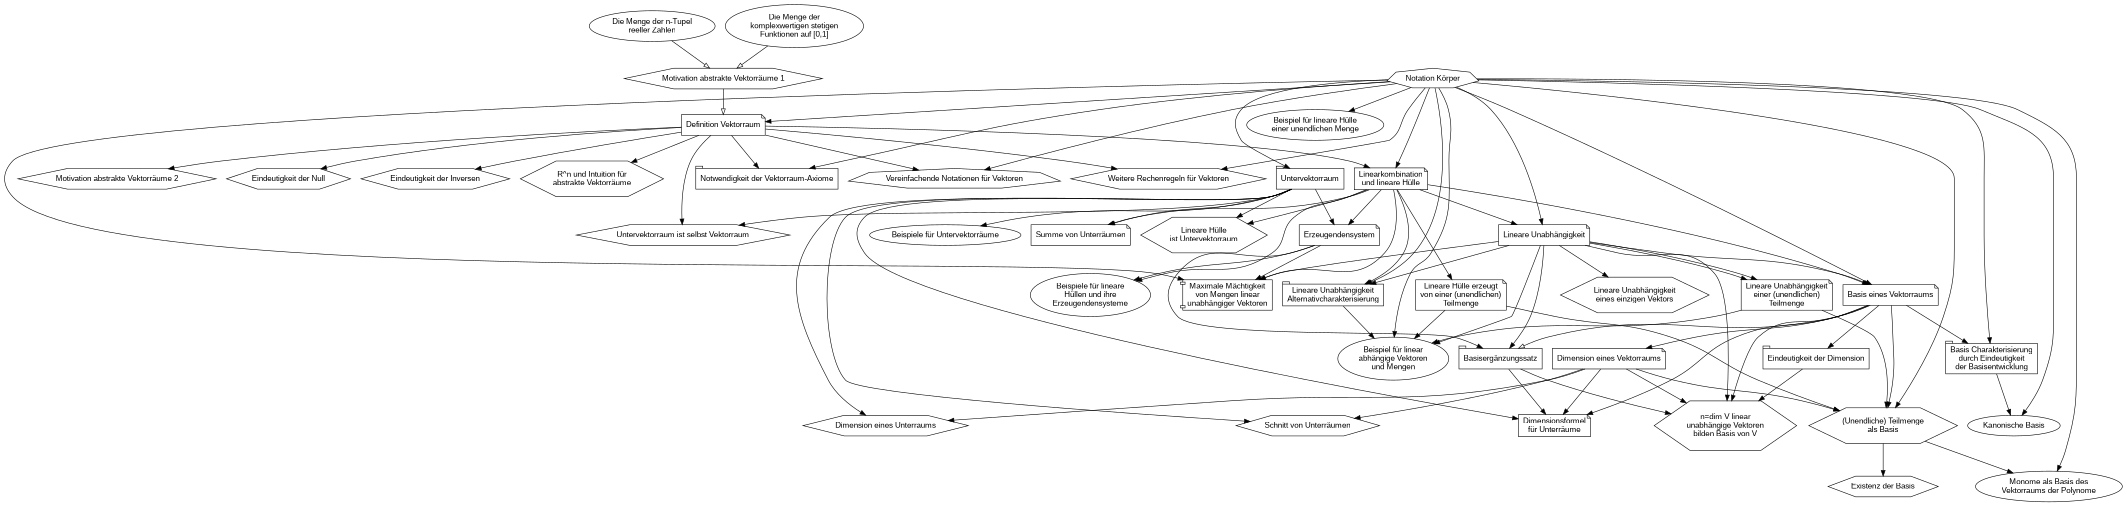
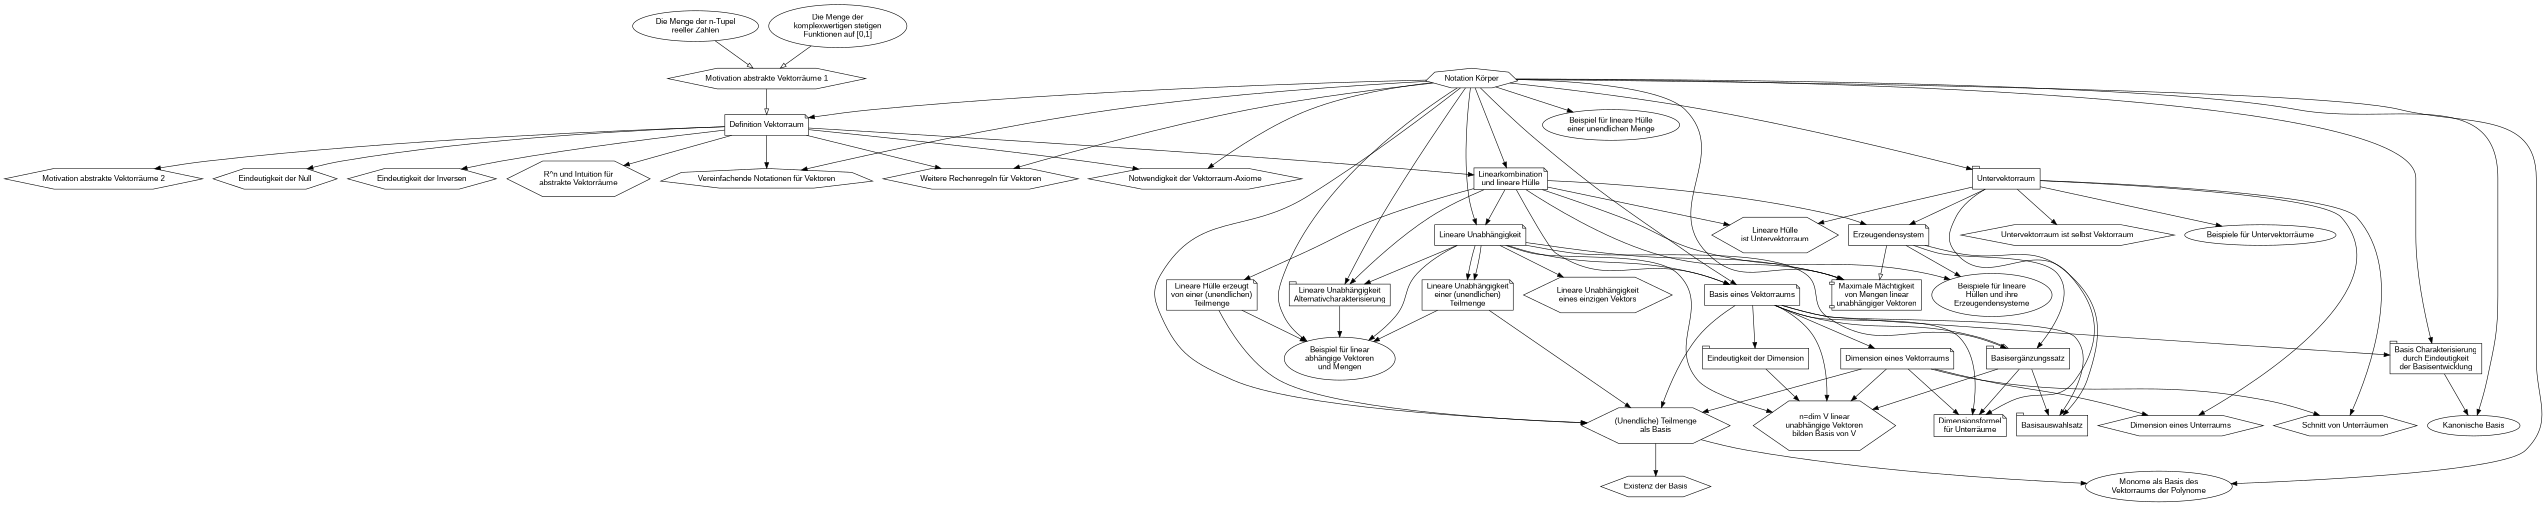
(686, 173) -> none
(767, 179) -> (1195, 179)
(1081, 235) -> none
(1291, 261) -> (1884, 260)
none -> (2052, 426)
